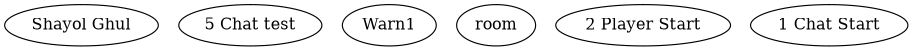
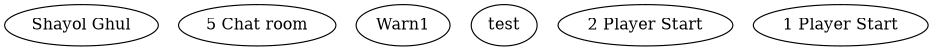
(250, 25) -> (257, 25)
(496, 25) -> (504, 25)
(829, 25) -> (841, 25)
